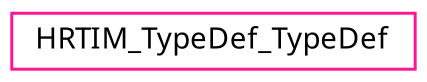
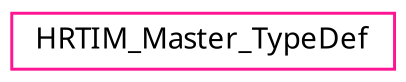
(213, 41) -> (203, 41)
